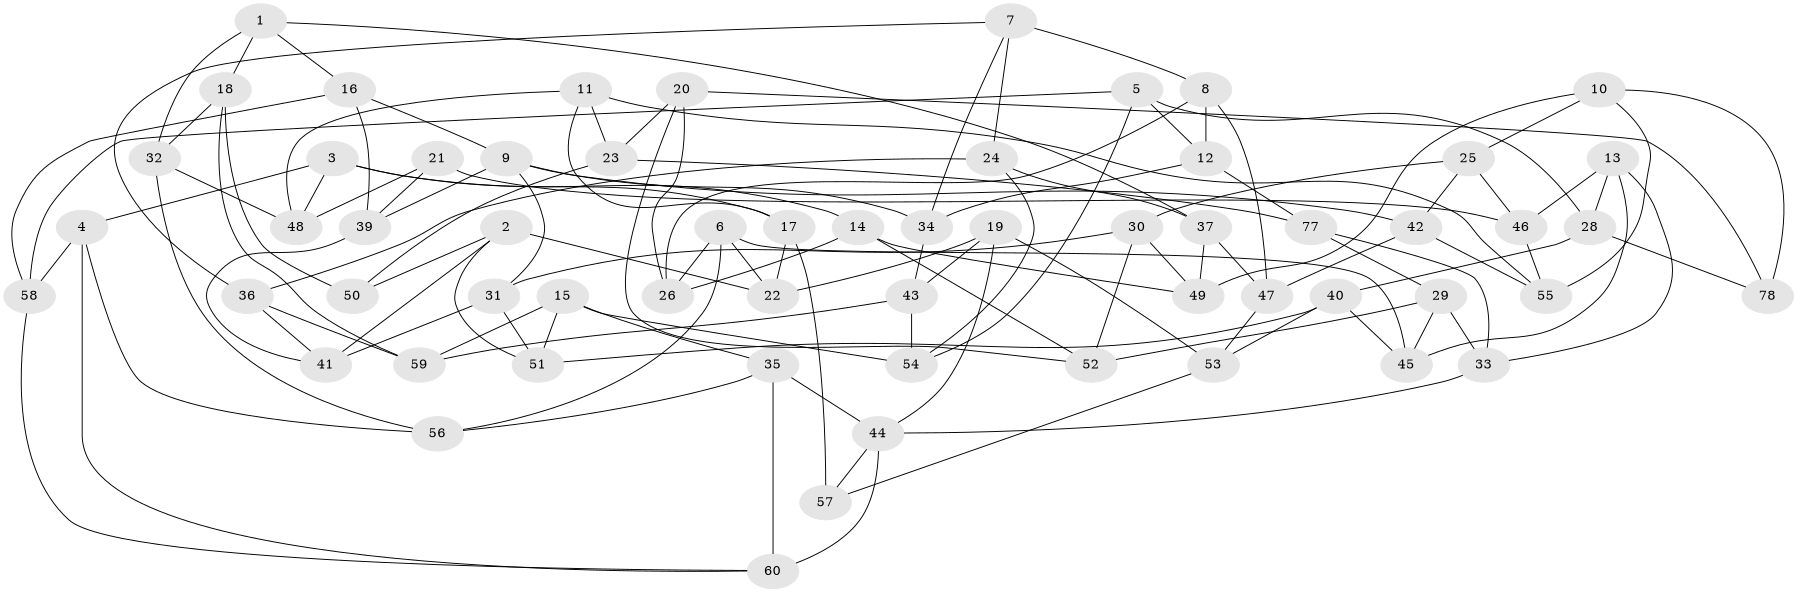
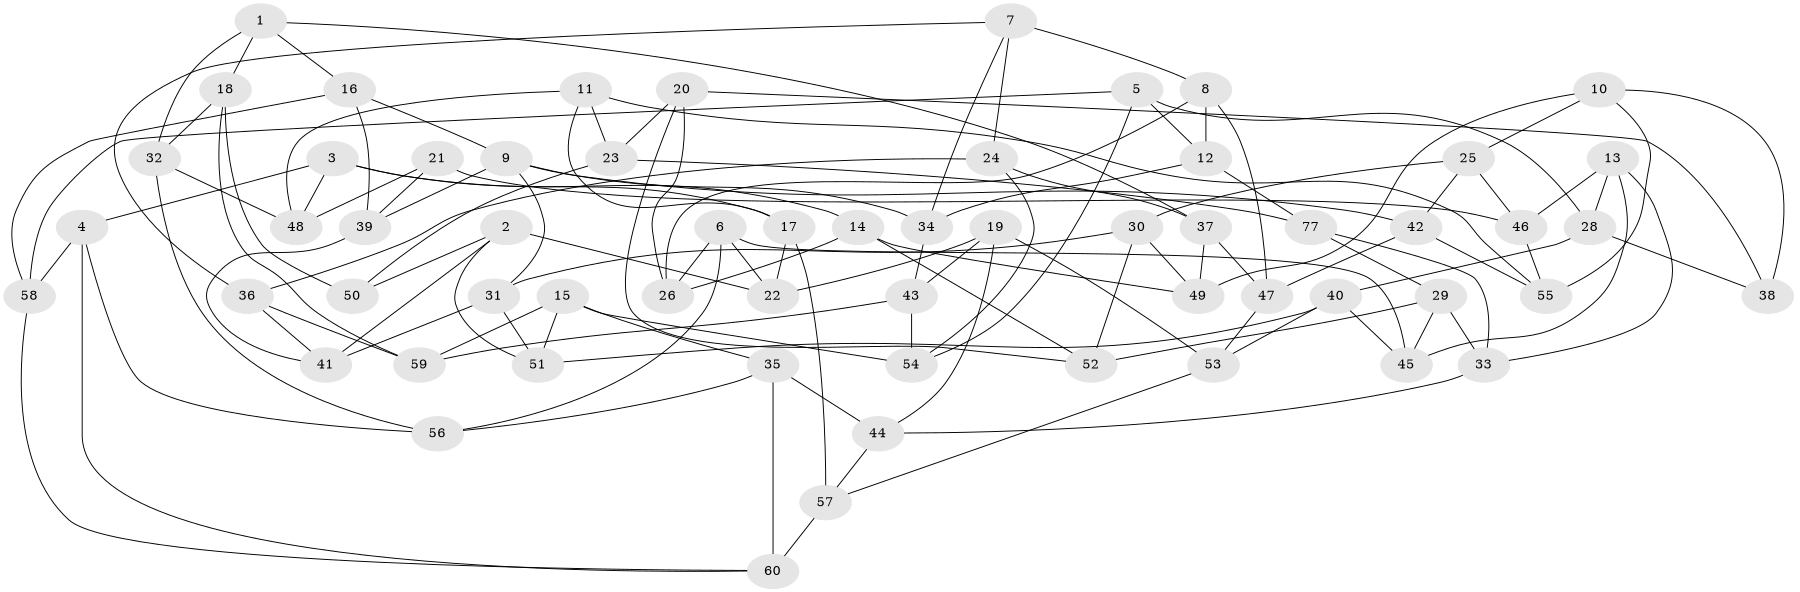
(1768, 296) -> (1768, 296)
(858, 522) -> (799, 537)
